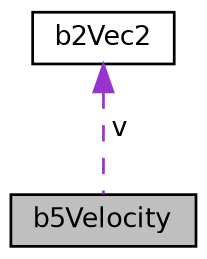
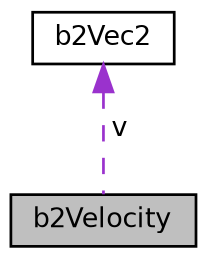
(103, 220) -> (103, 220)
